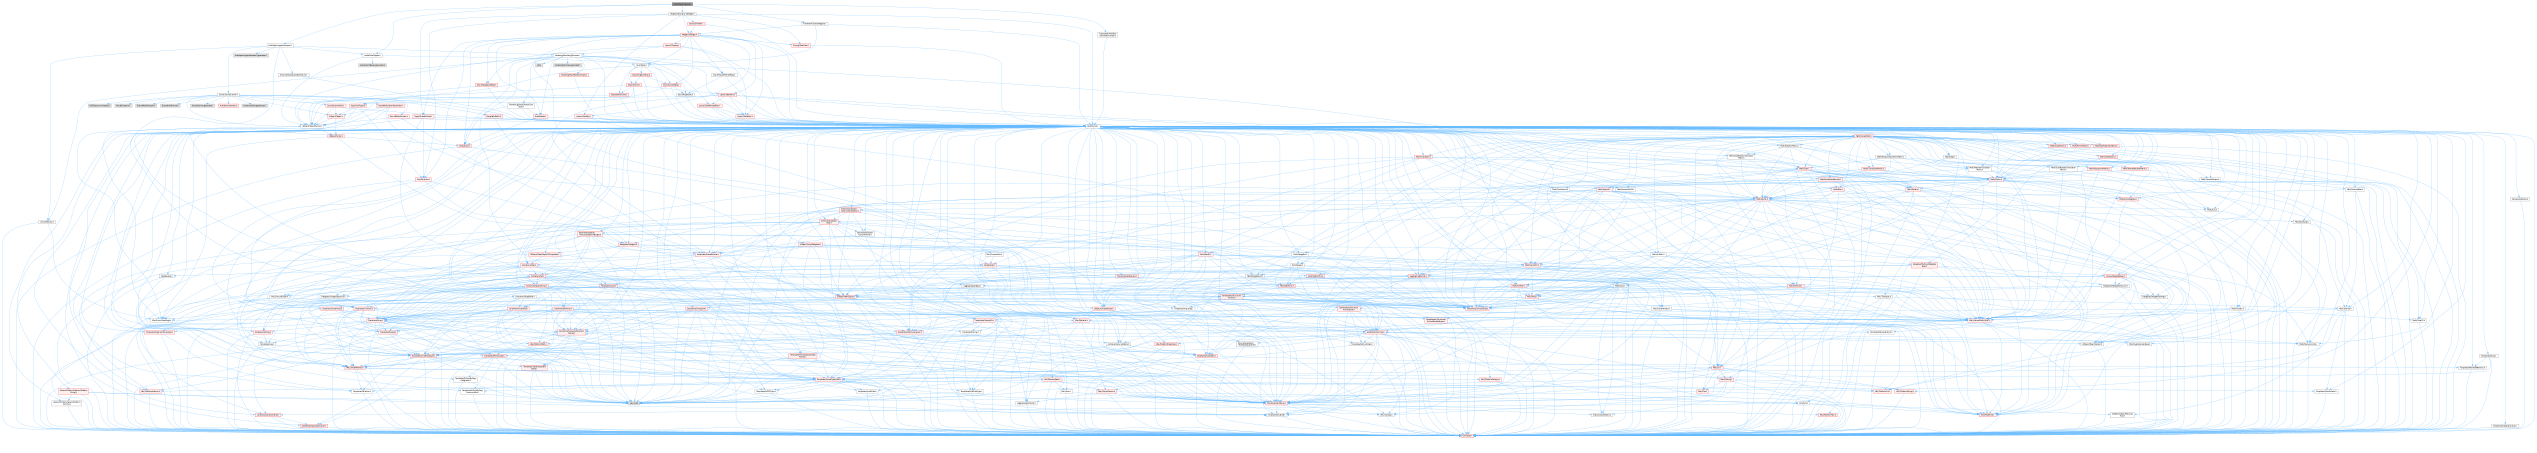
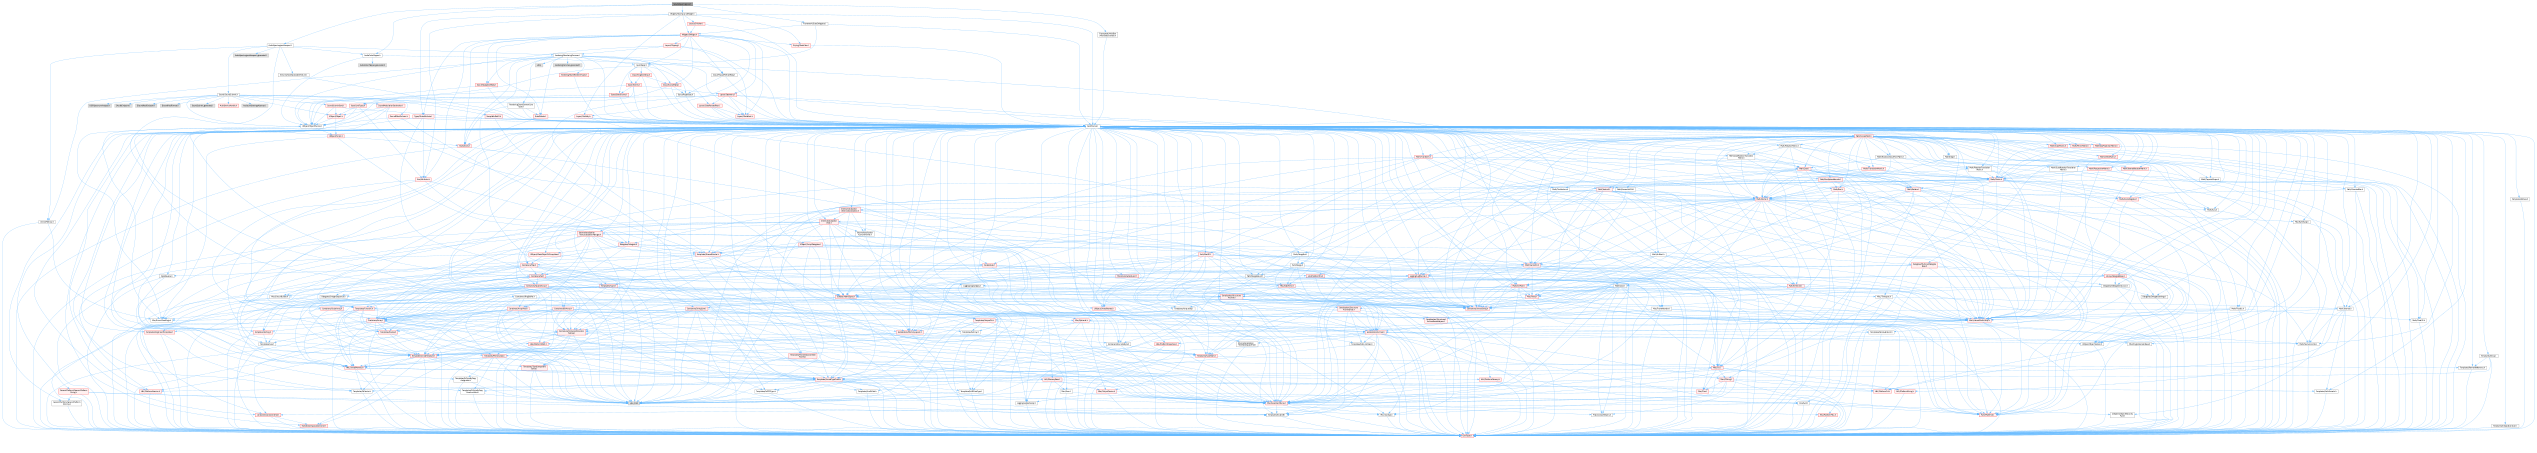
(994, 255) -> none
